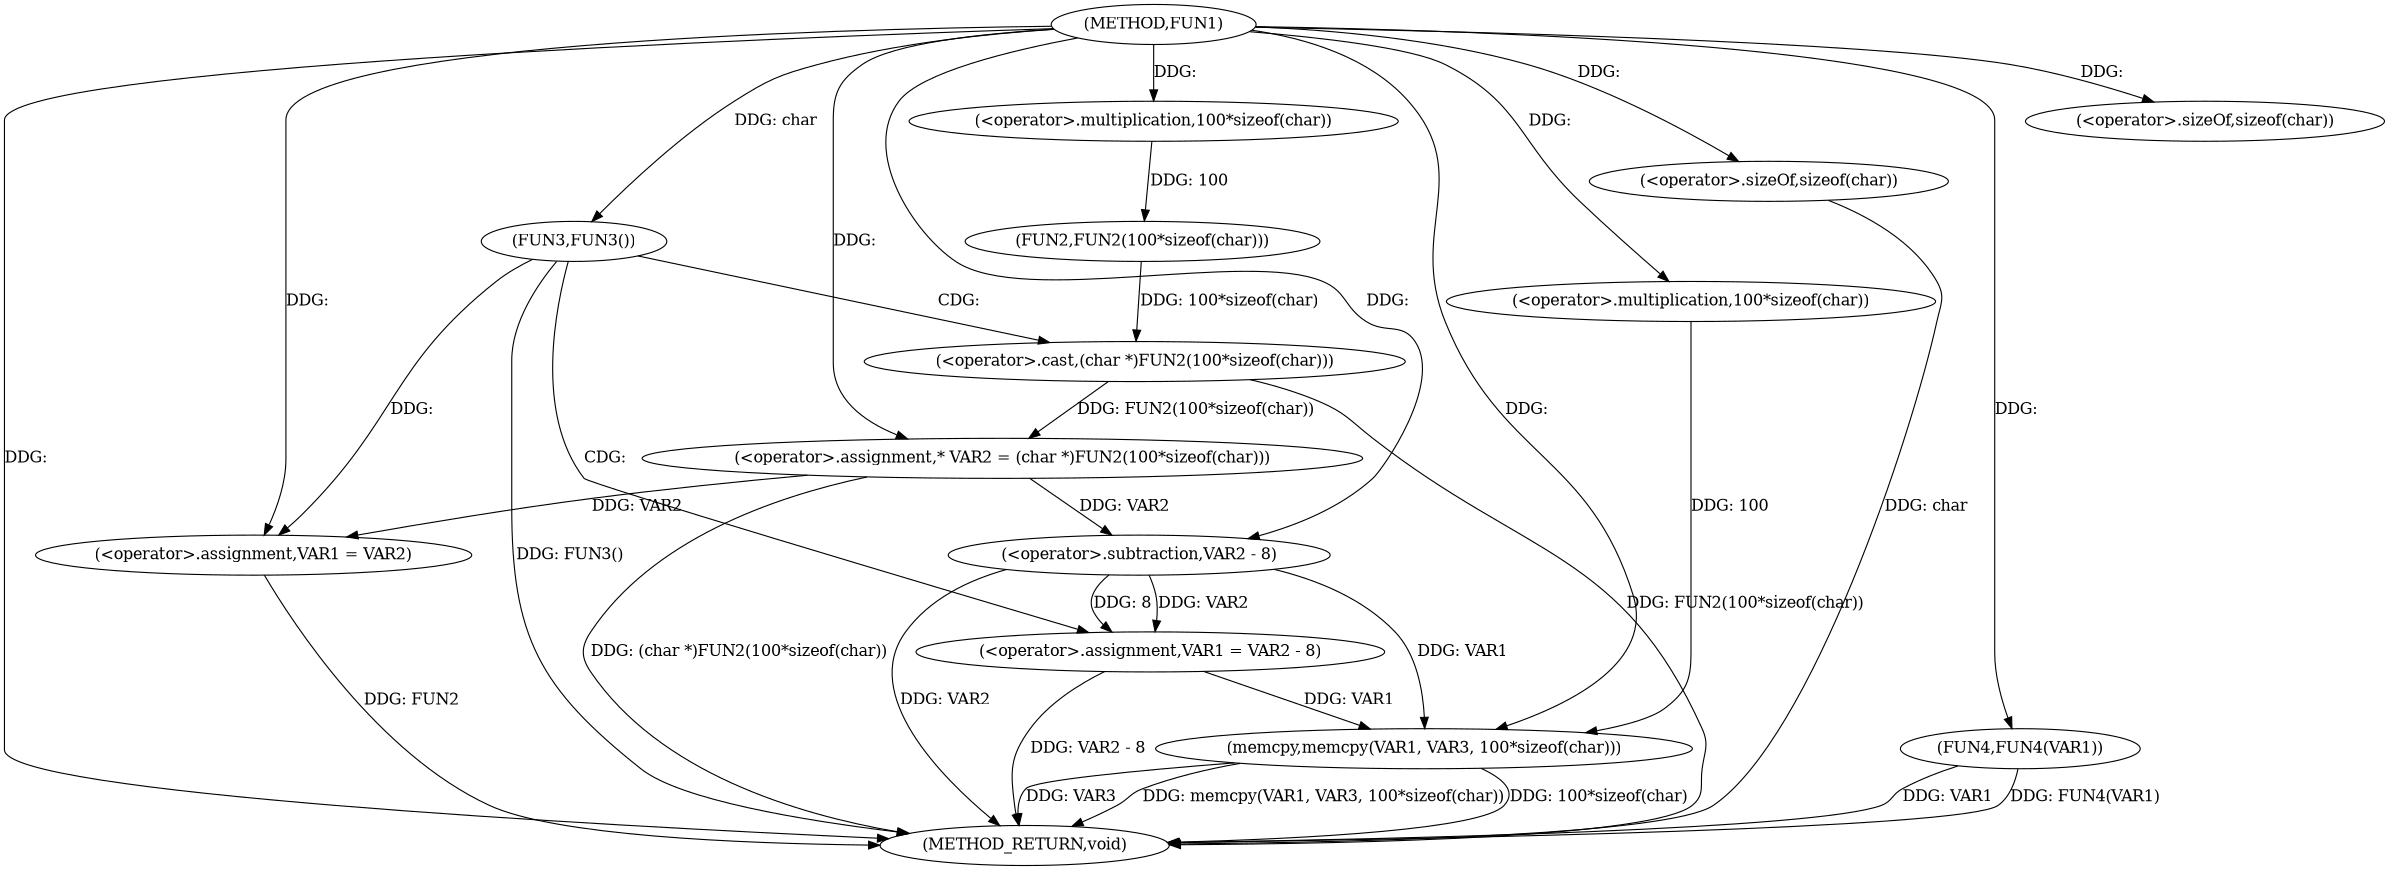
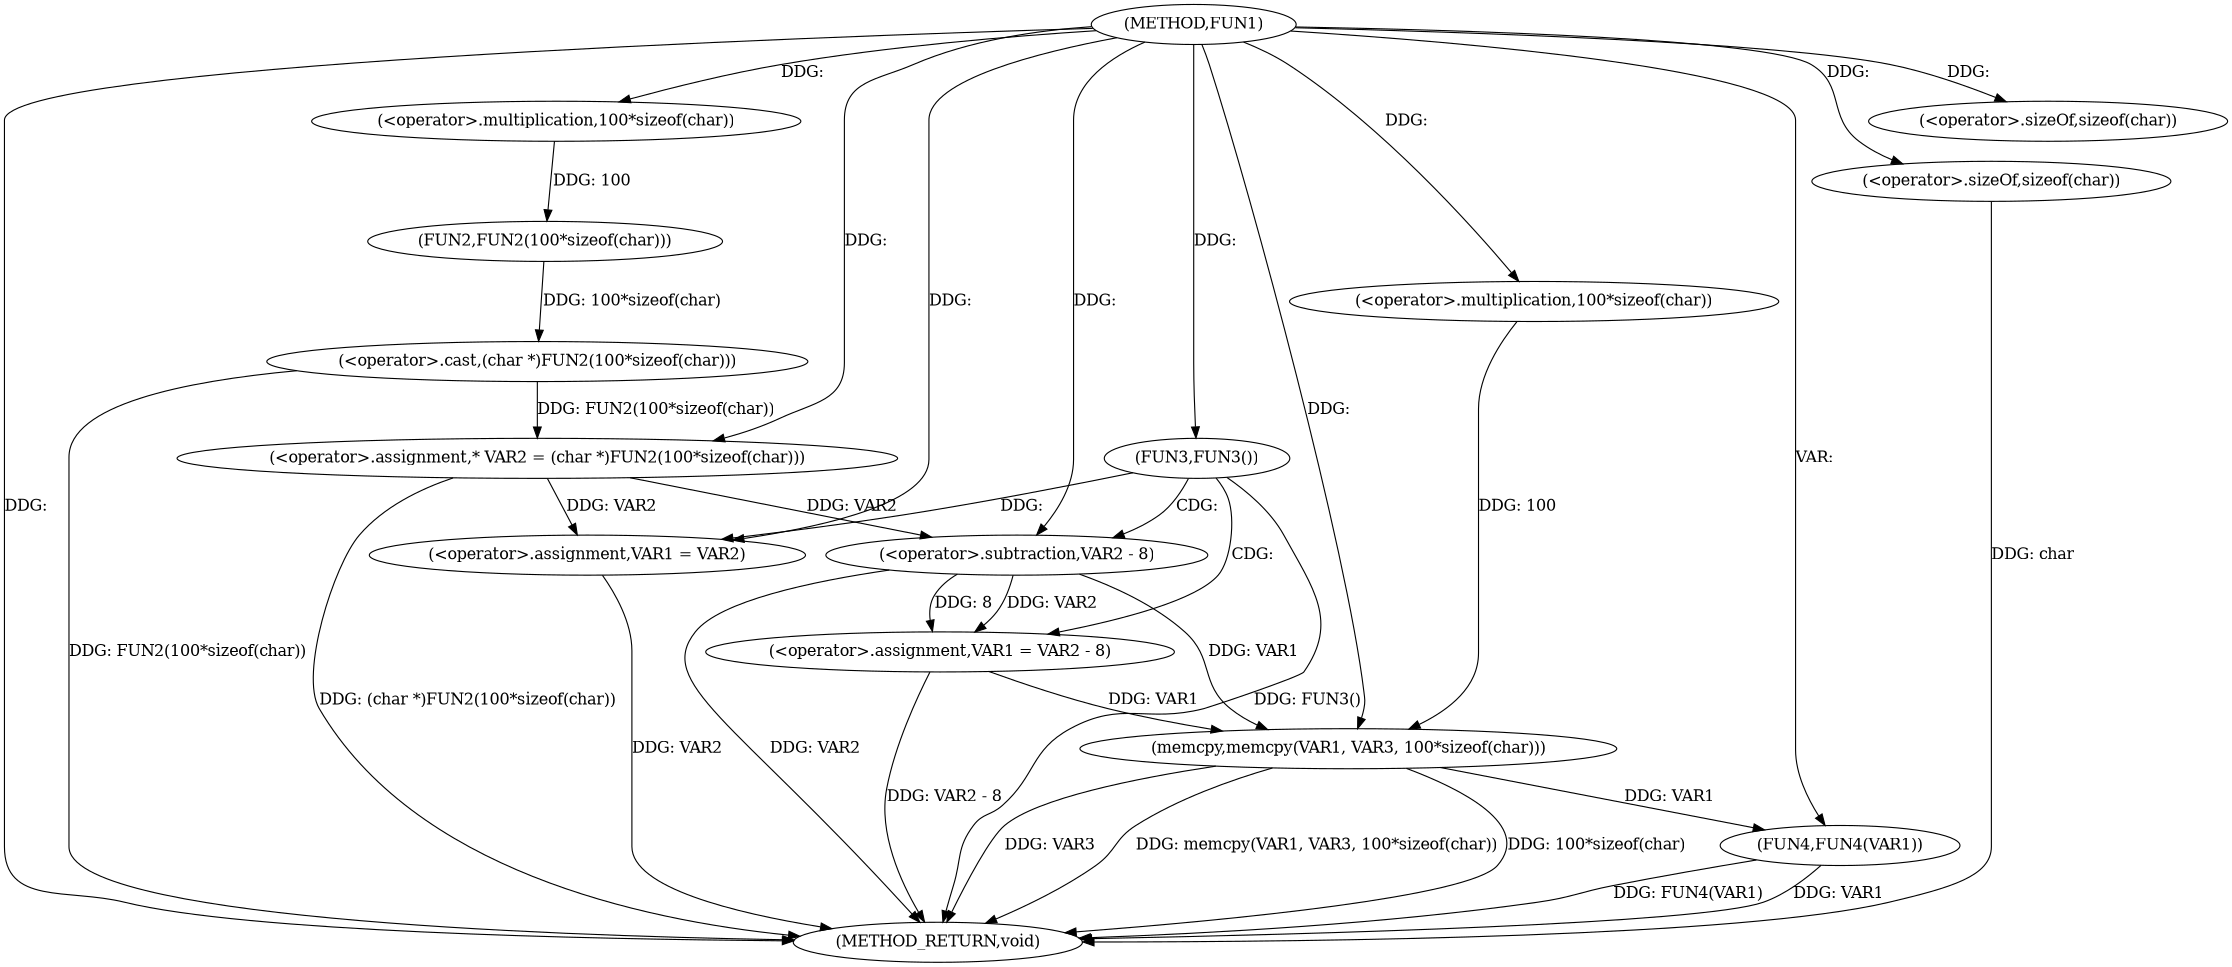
(776, 121) -> (1218, 241)
(848, 300) -> (1162, 513)
(2019, 410) -> (1817, 458)
(412, 700) -> (678, 749)
none -> (1597, 798)
